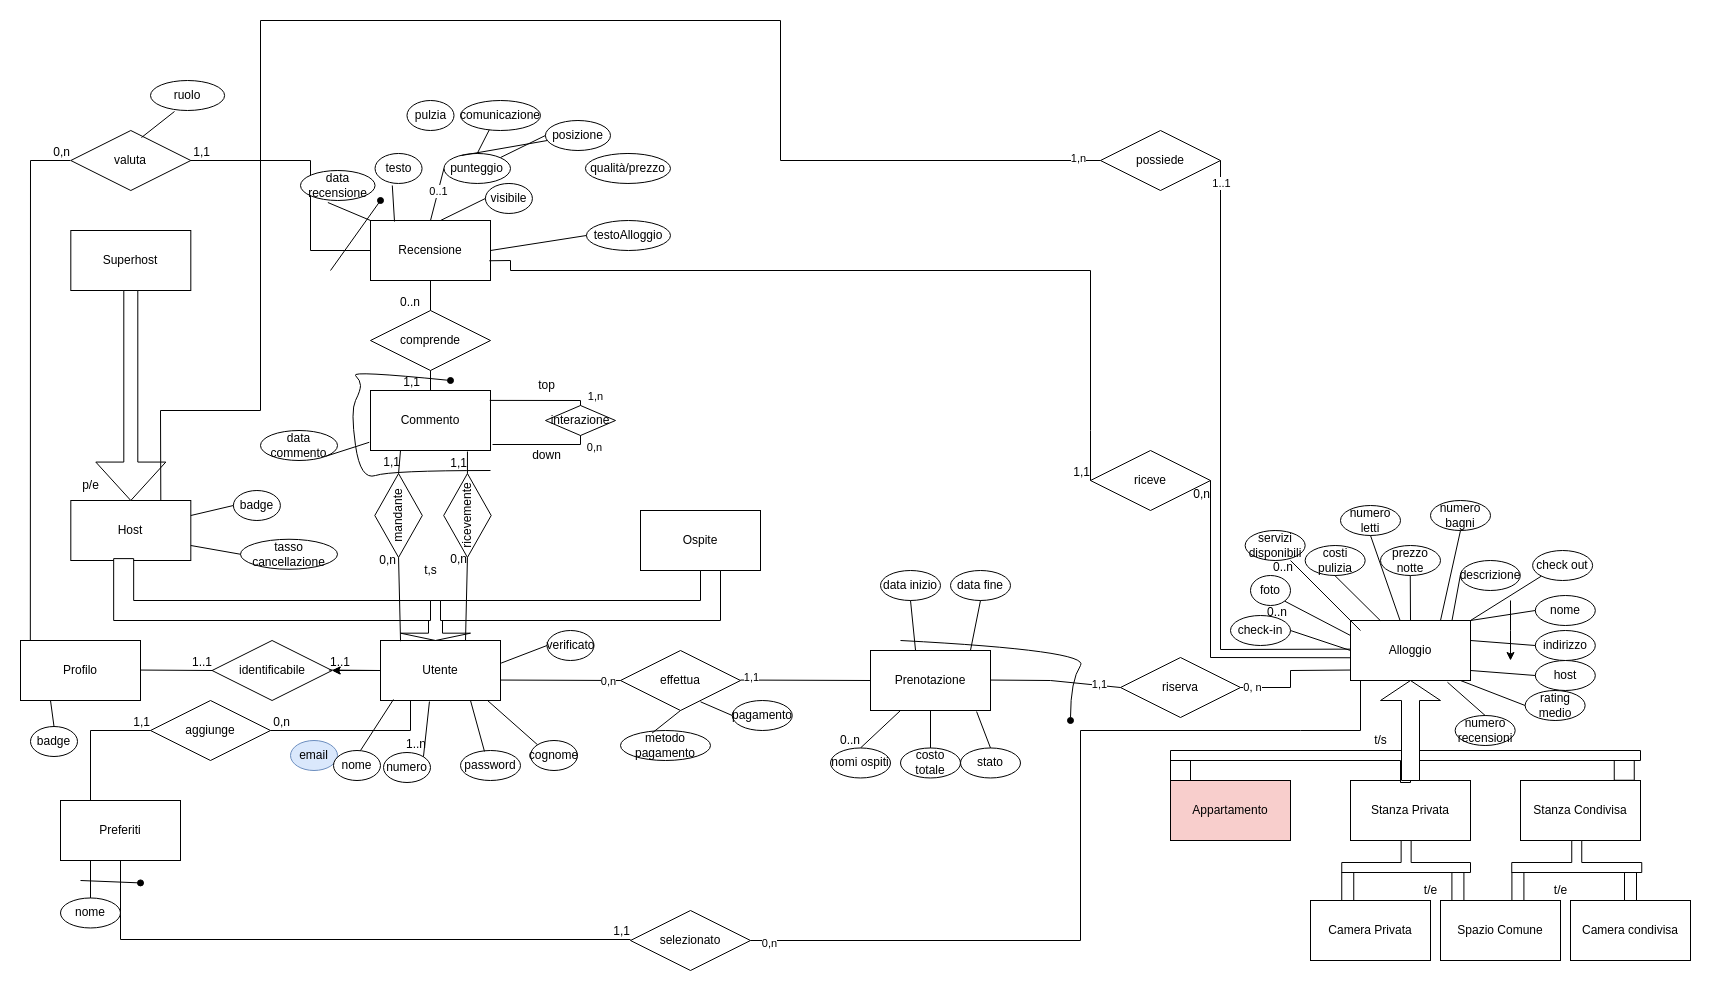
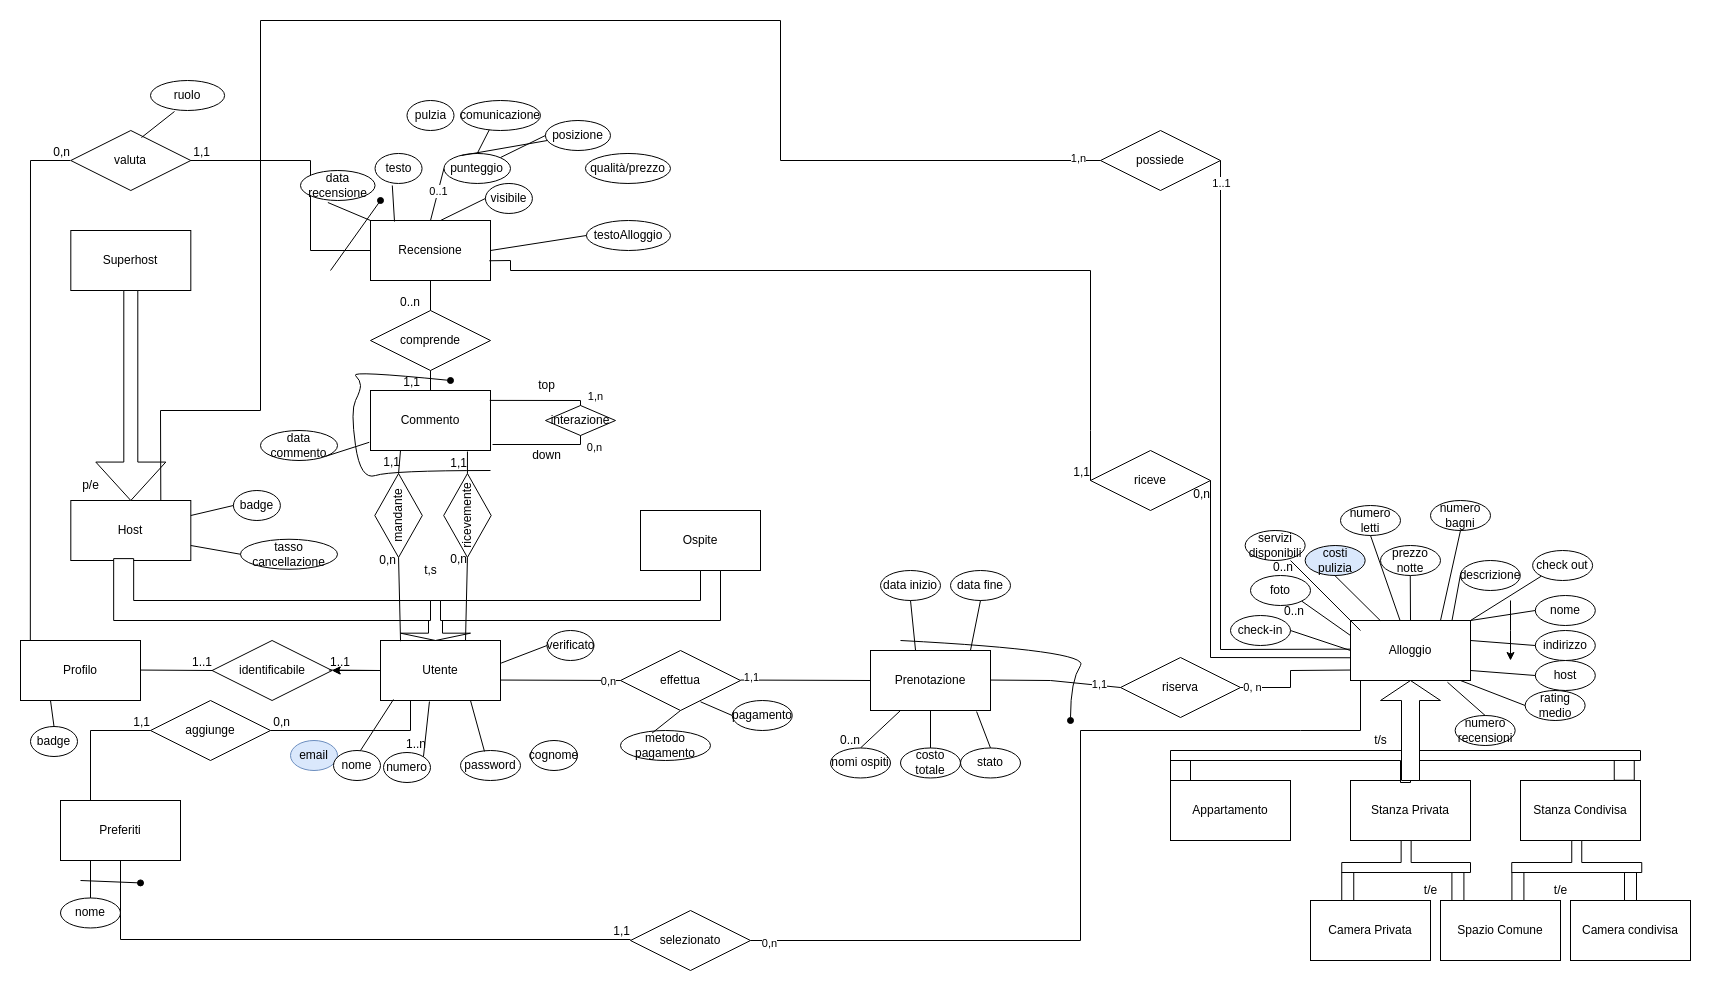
(1335, 561) -> (1335, 561)
(1271, 591) -> (1281, 591)
(513, 723) -> none
(1231, 811) -> (1231, 811)
